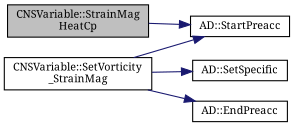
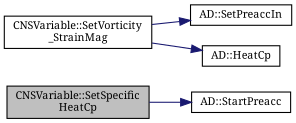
(78, 21) -> (78, 102)
(164, 49) -> none
(240, 71) -> (241, 15)
(240, 111) -> (241, 56)
